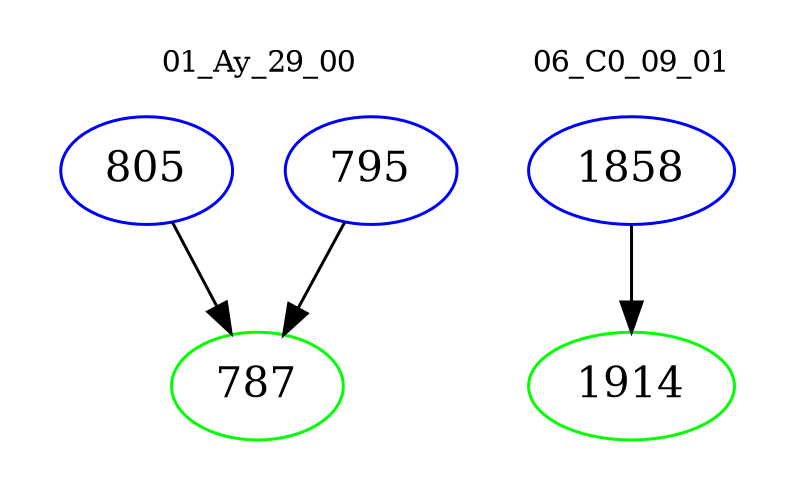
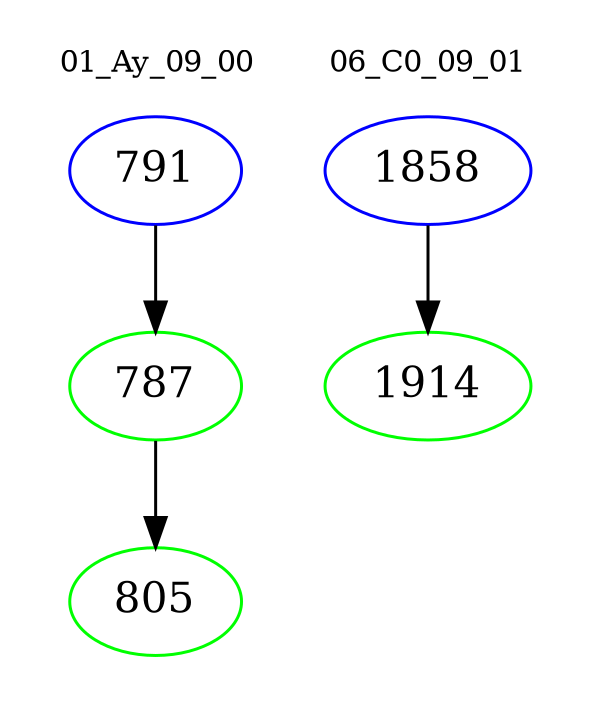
(259, 64) -> (157, 64)
(147, 171) -> (156, 602)
(371, 171) -> (156, 171)
(195, 264) -> (156, 479)
